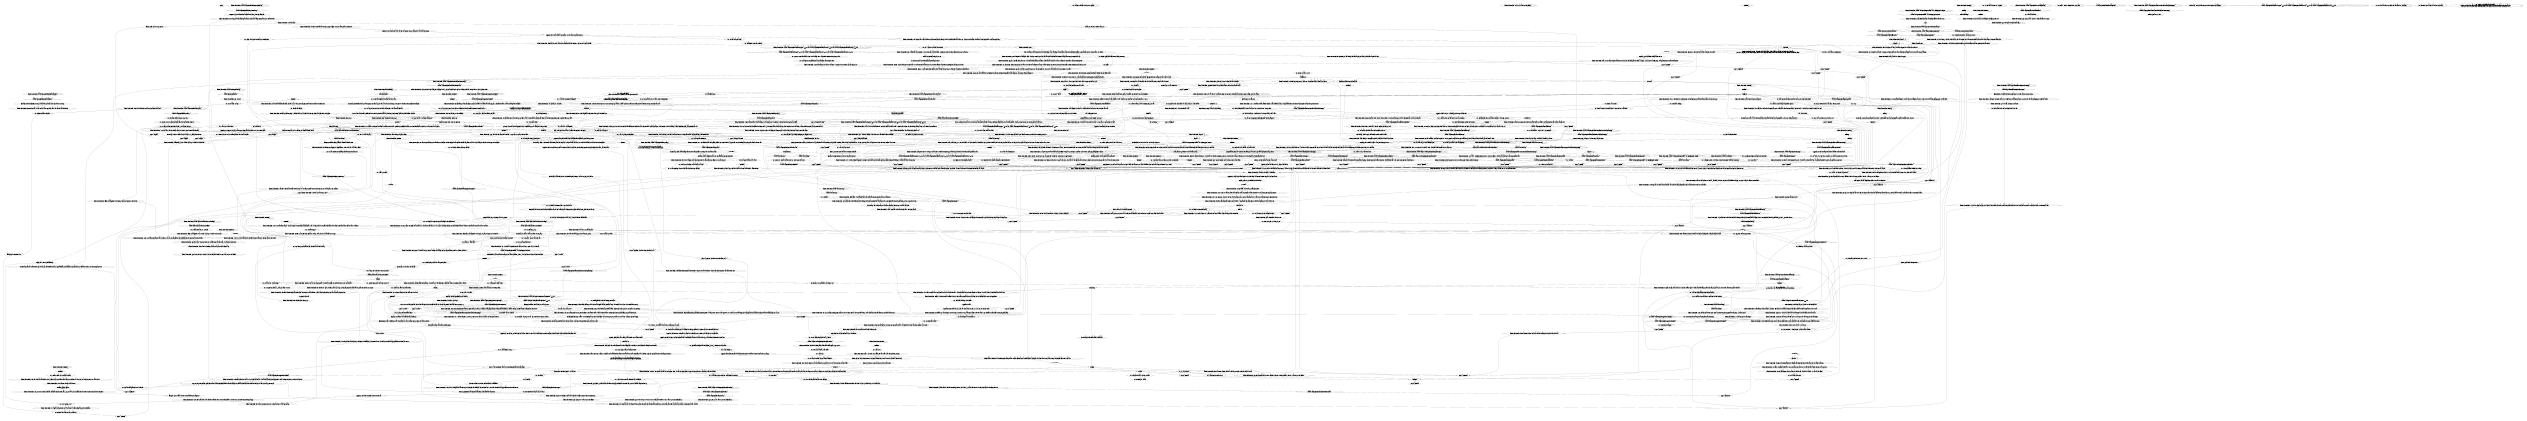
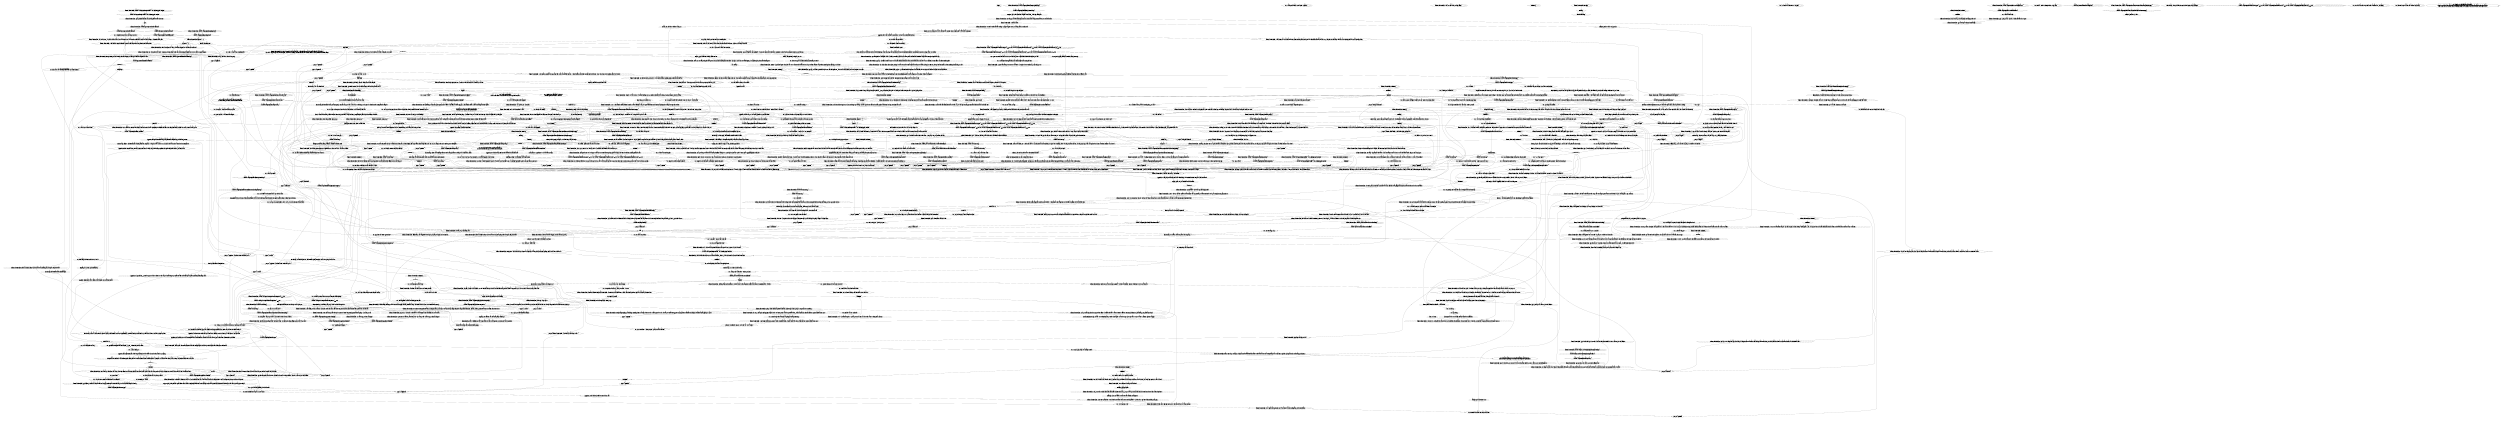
(435, 288) -> none
